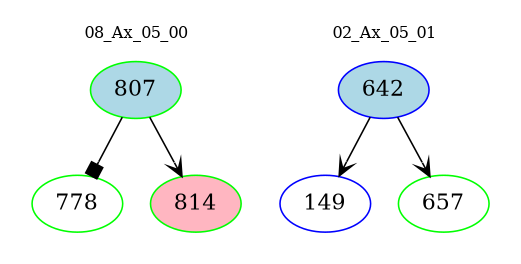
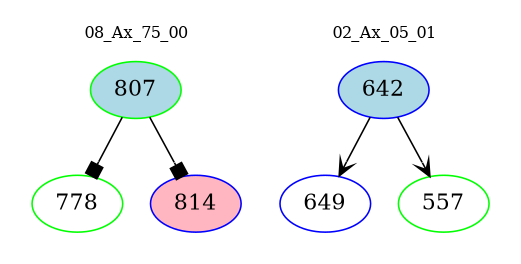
(137, 34) -> (137, 34)
(162, 140) -> (162, 140)
(196, 204) -> (196, 204)
(325, 204) -> (325, 204)
(444, 204) -> (444, 204)
